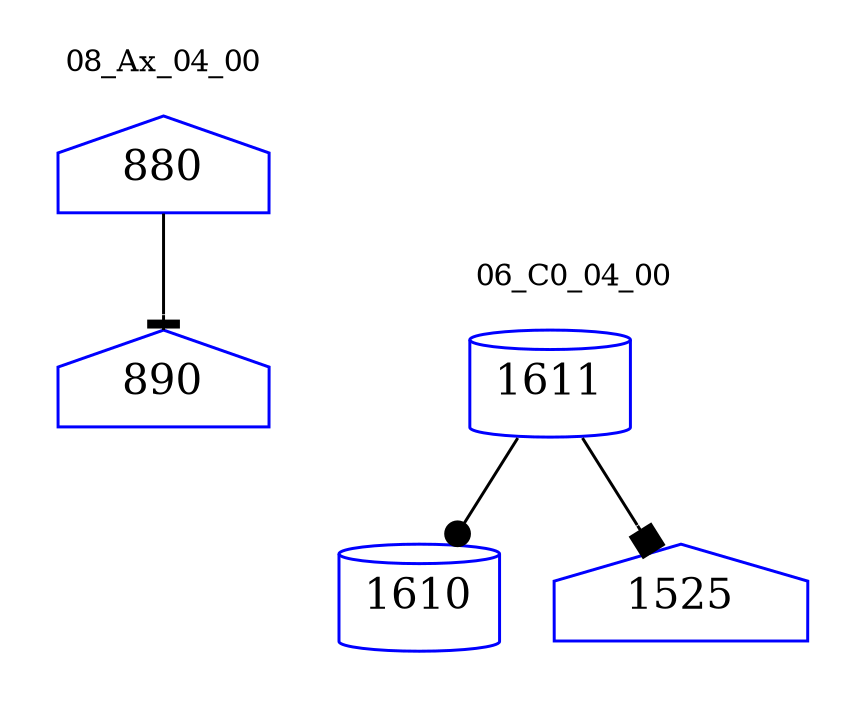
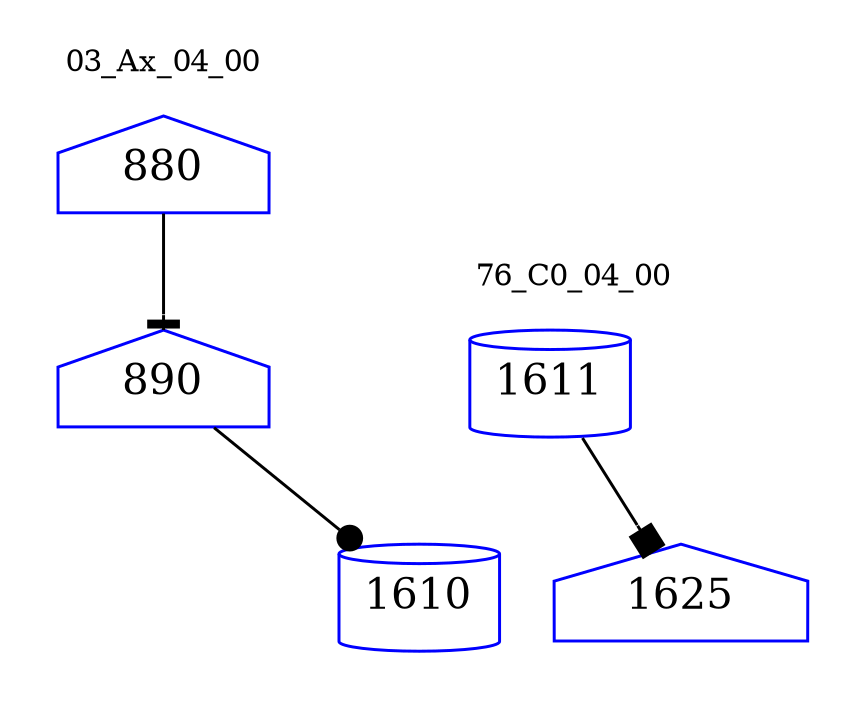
(164, 64) -> (164, 64)
(574, 278) -> (574, 278)
(491, 481) -> (277, 479)
(681, 598) -> (681, 598)
